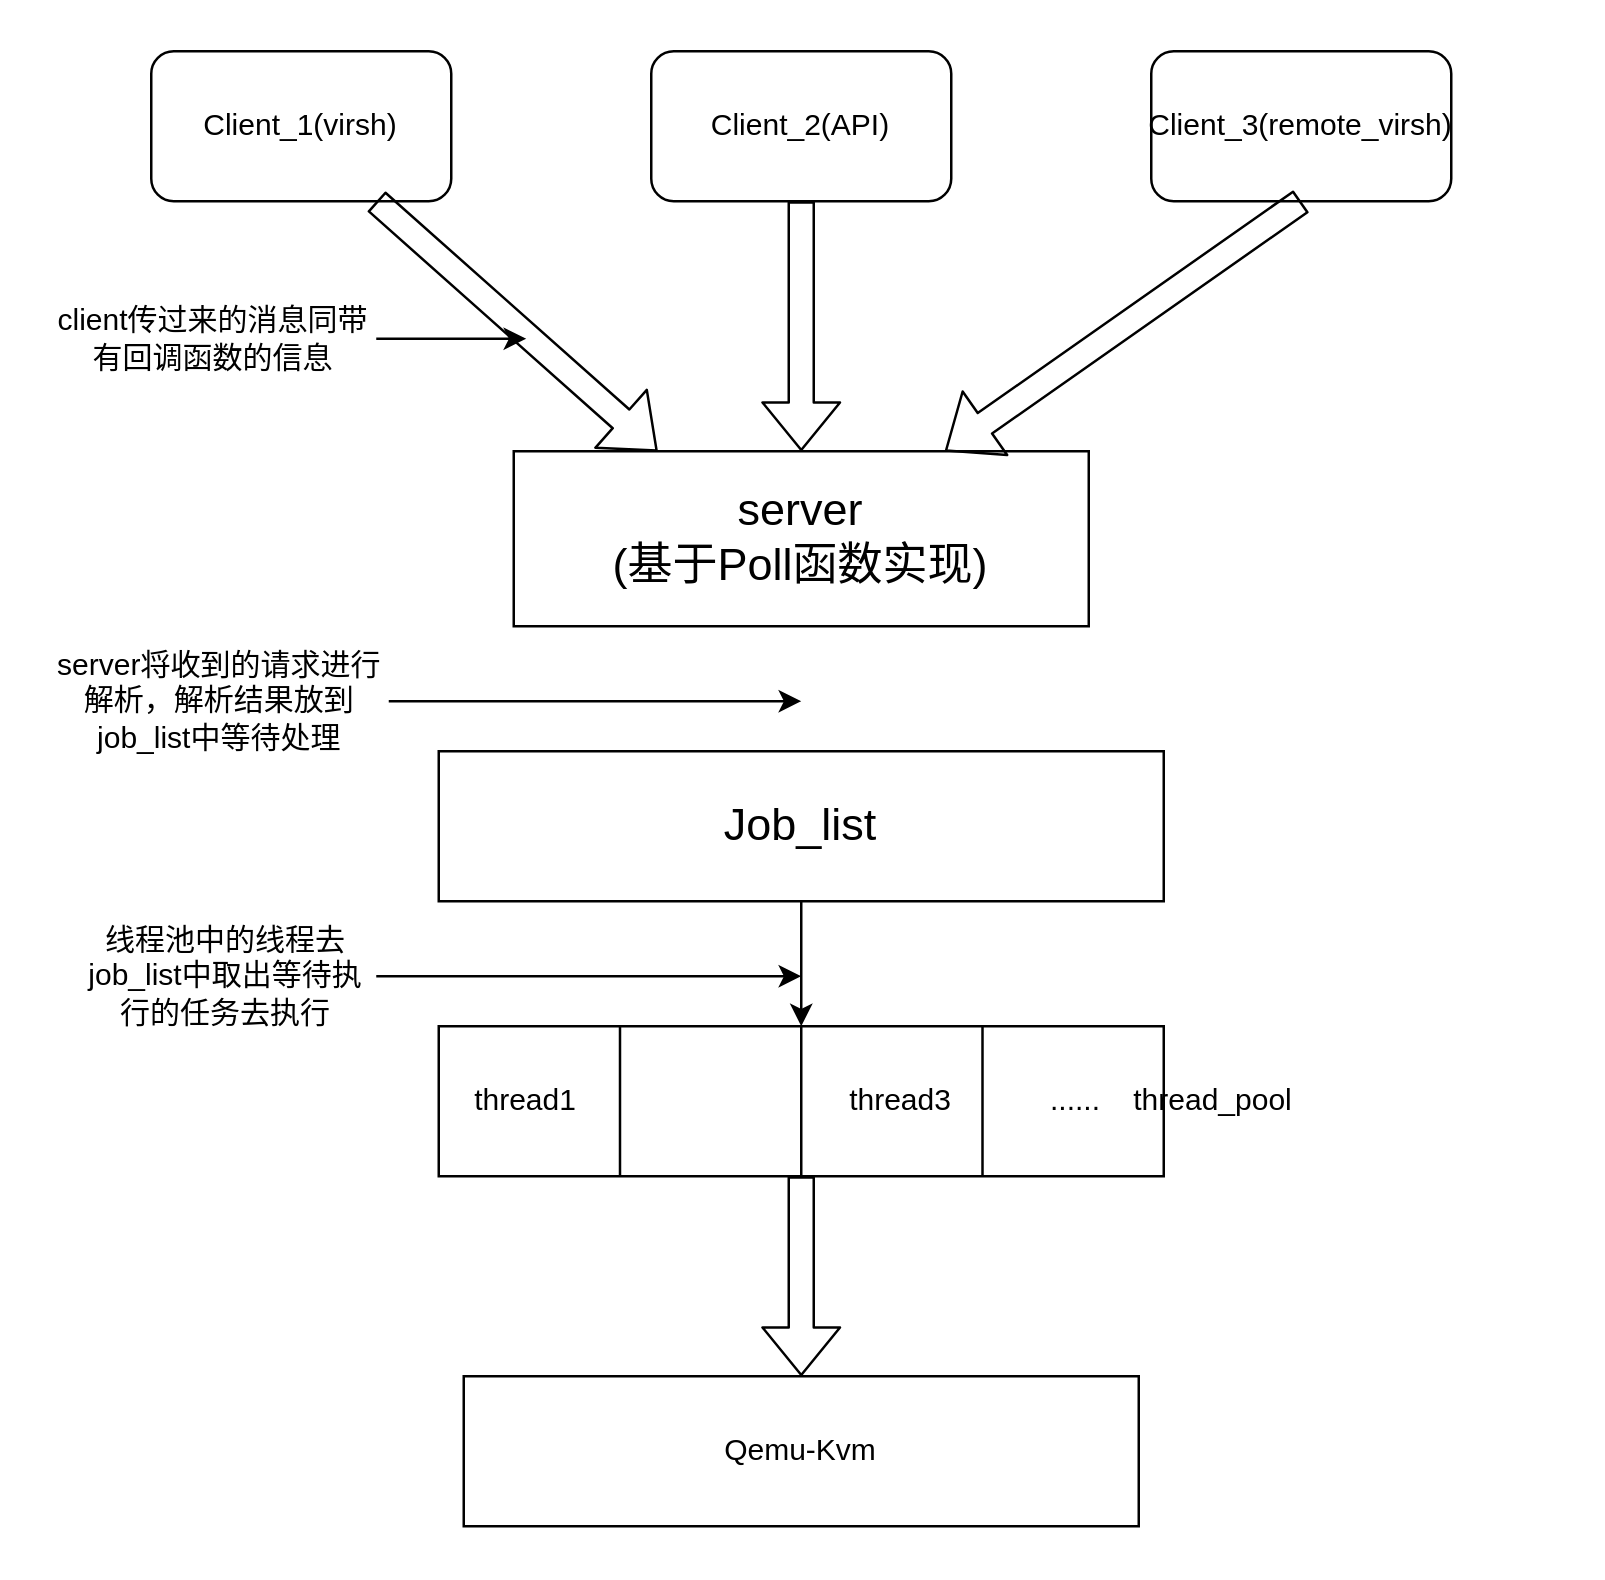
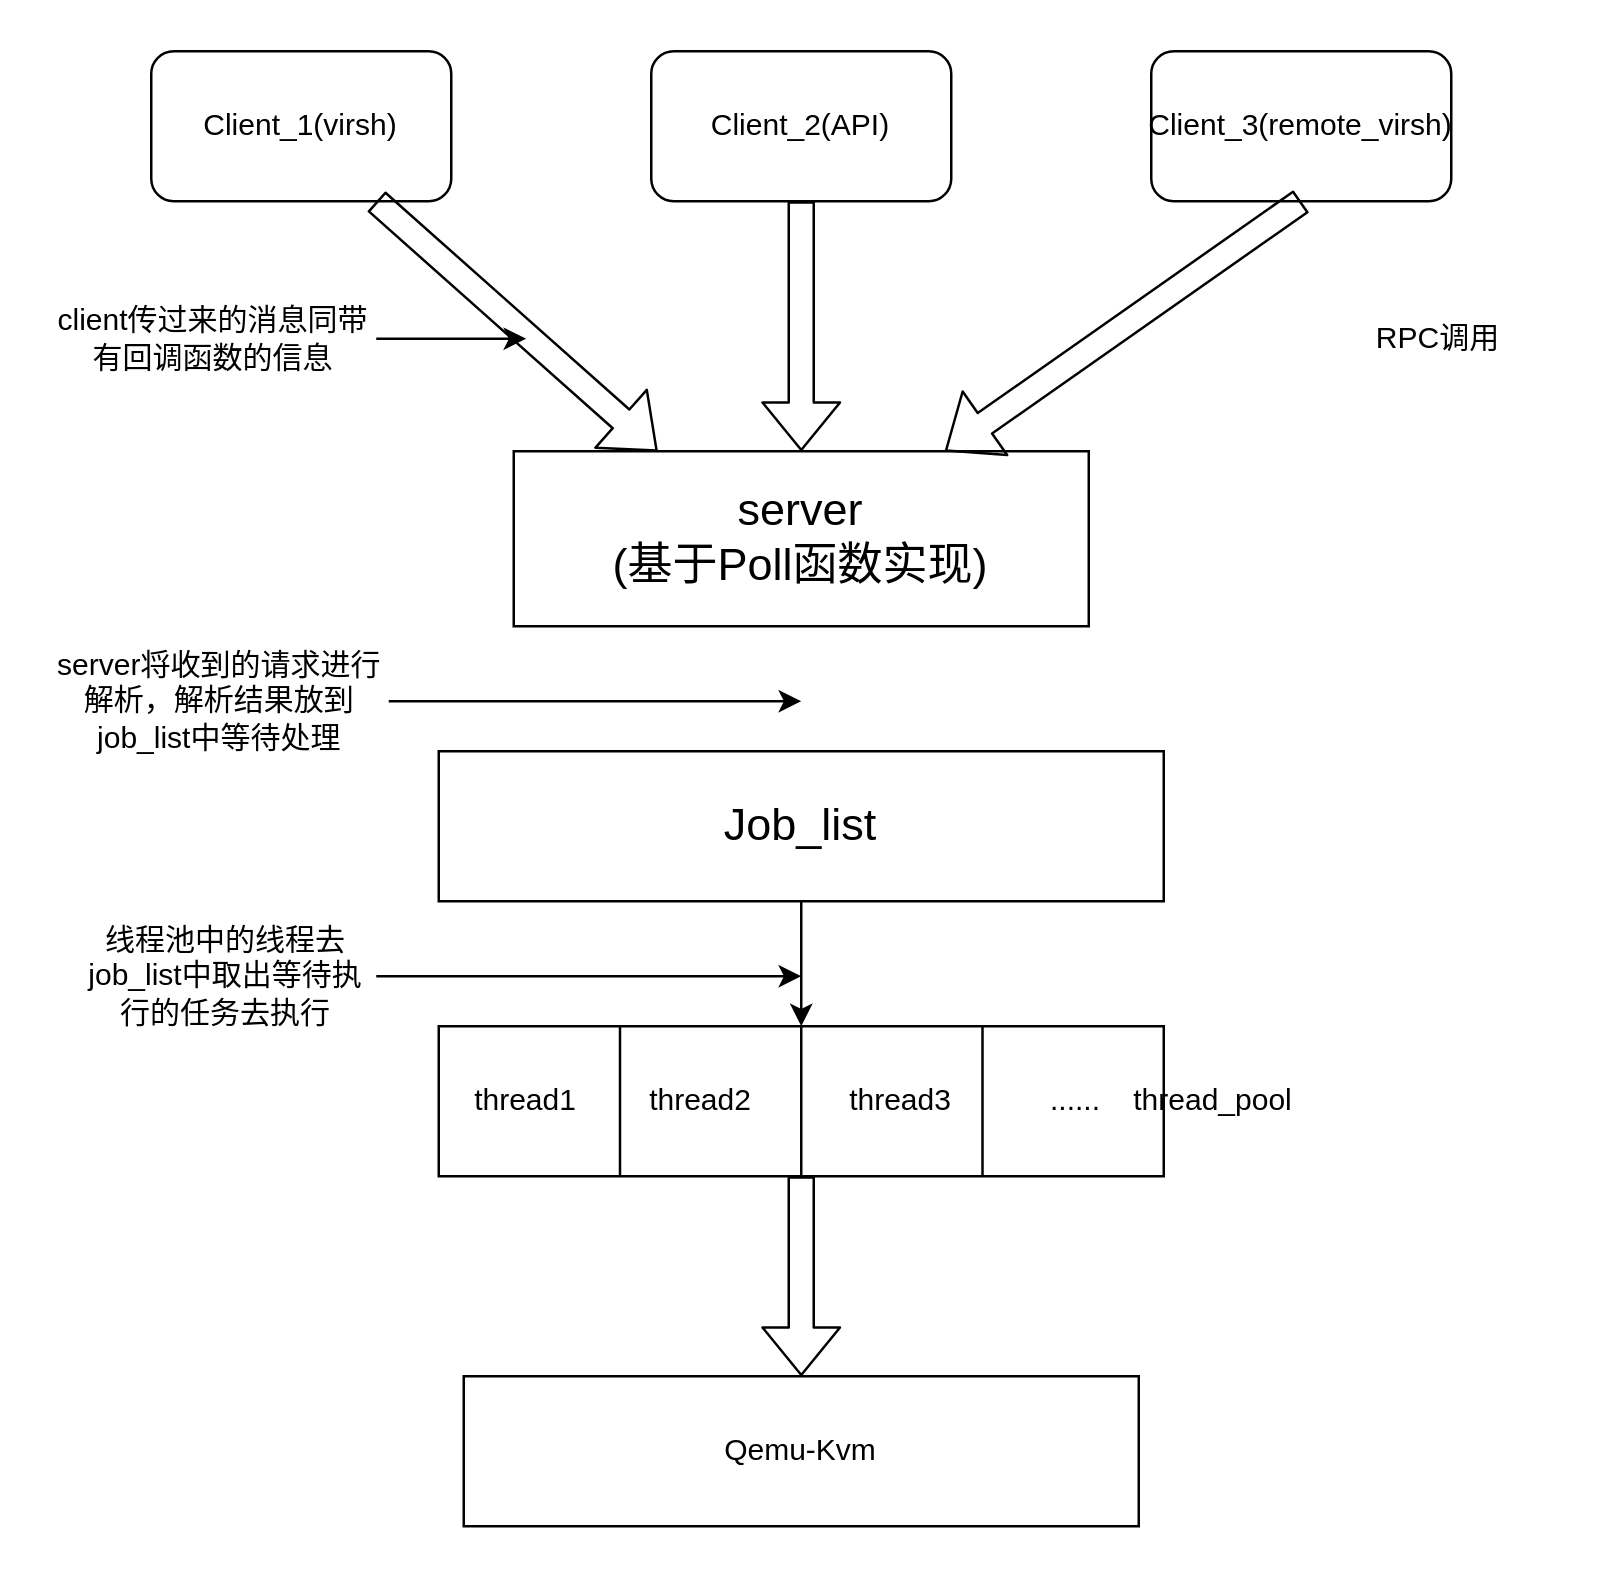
none -> (1439, 339)
none -> (701, 1101)
